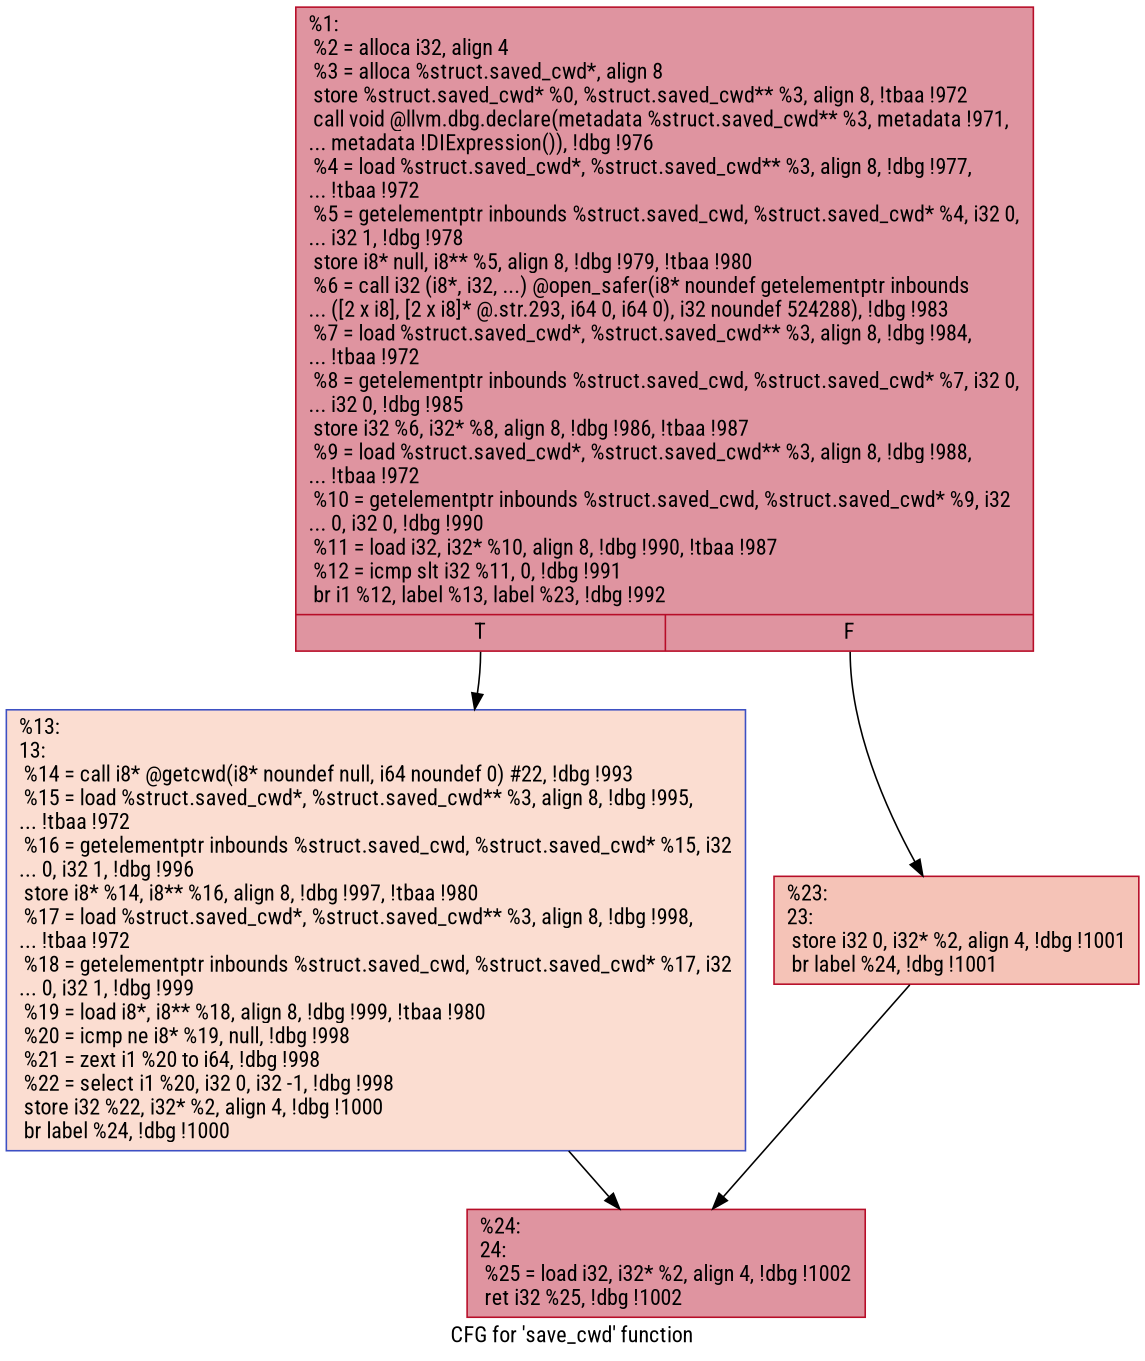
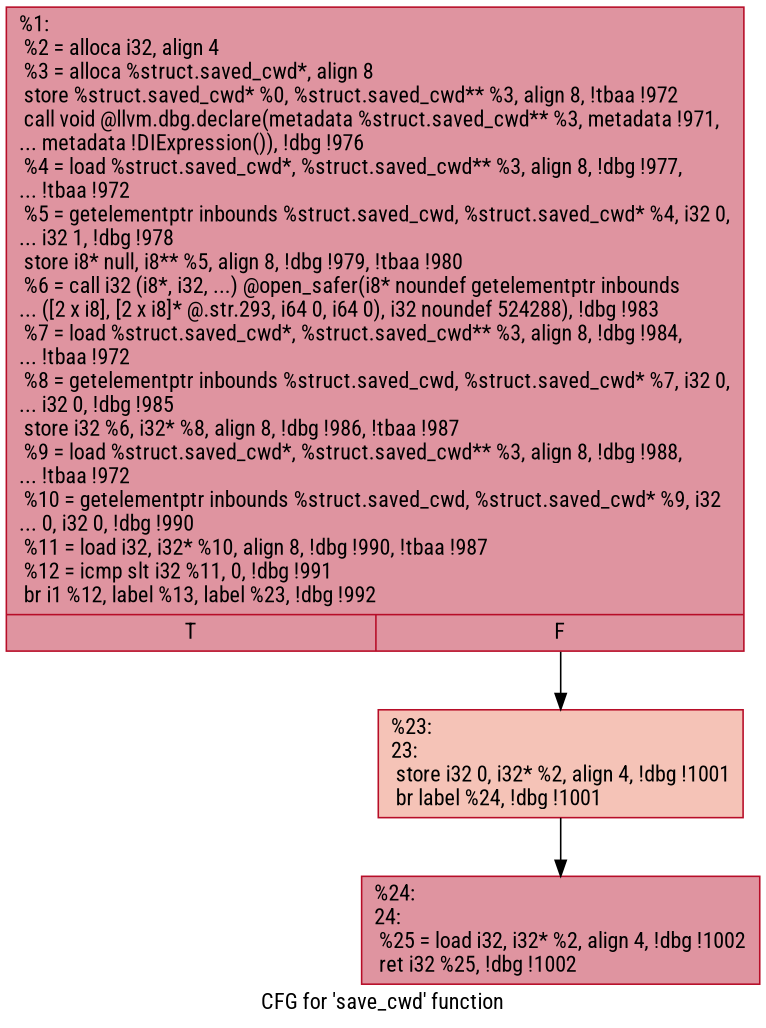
(376, 930) -> none
